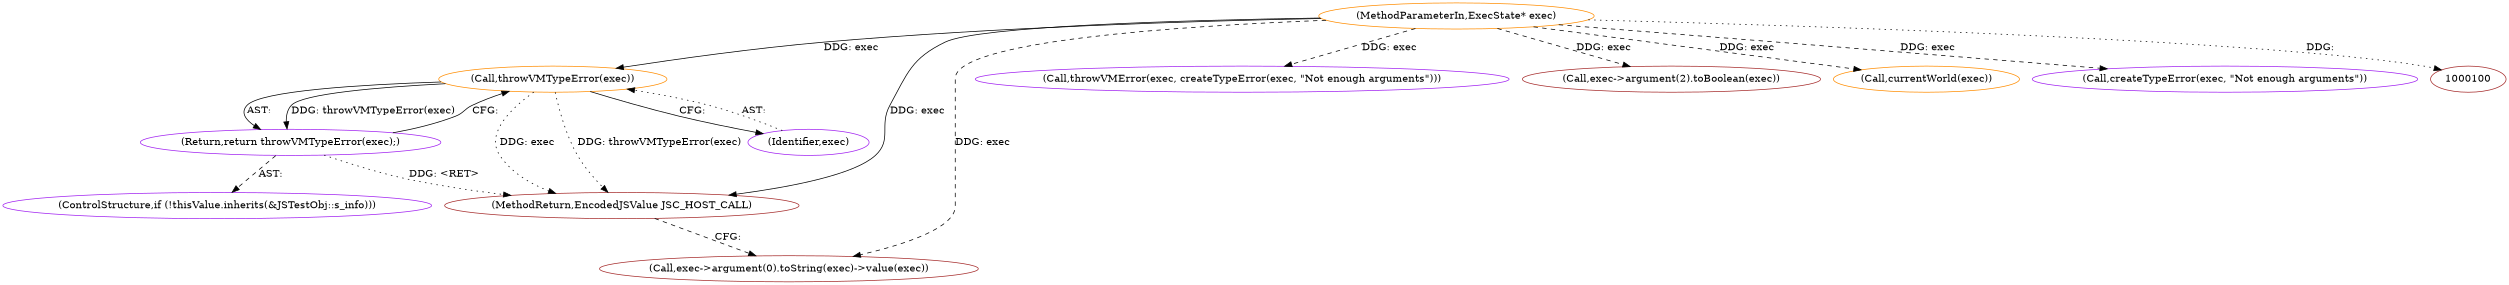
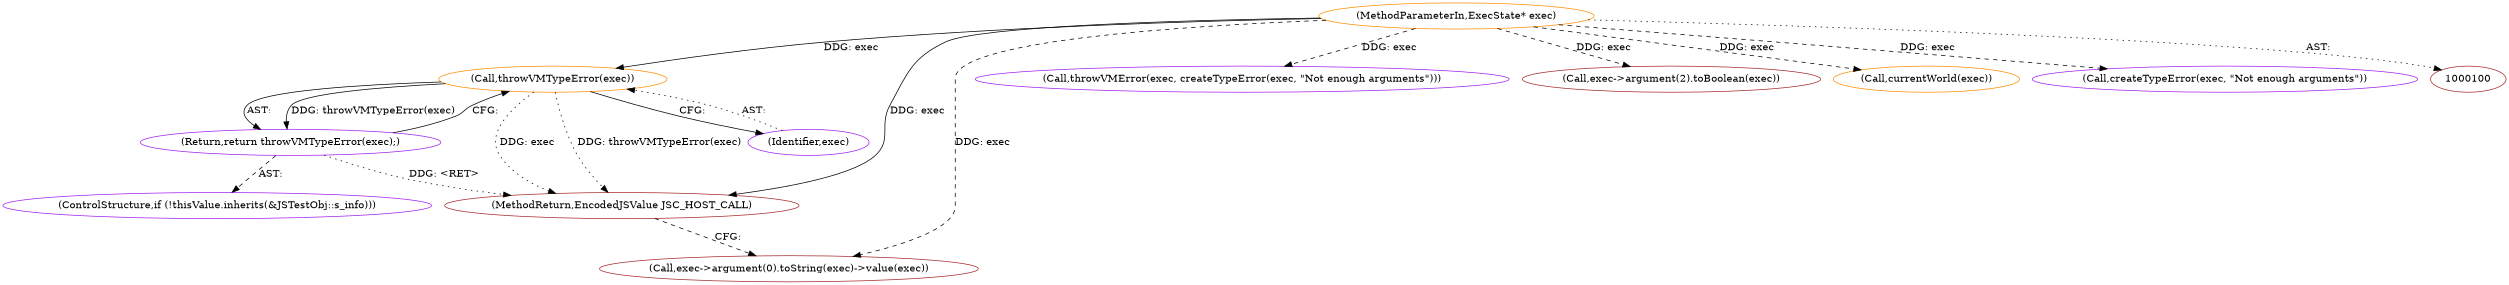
(2322, 48) -> (2320, 48)
